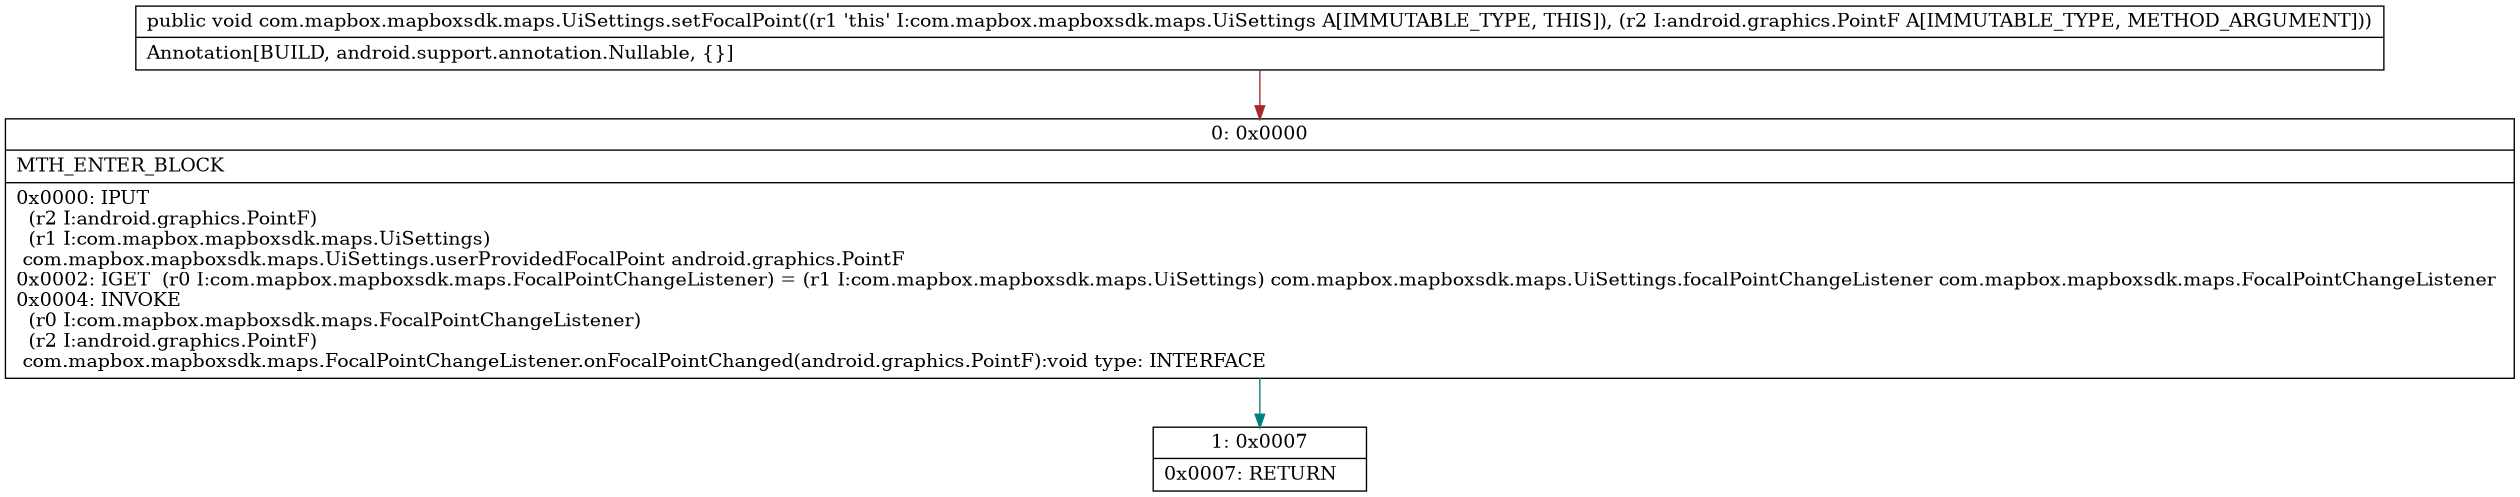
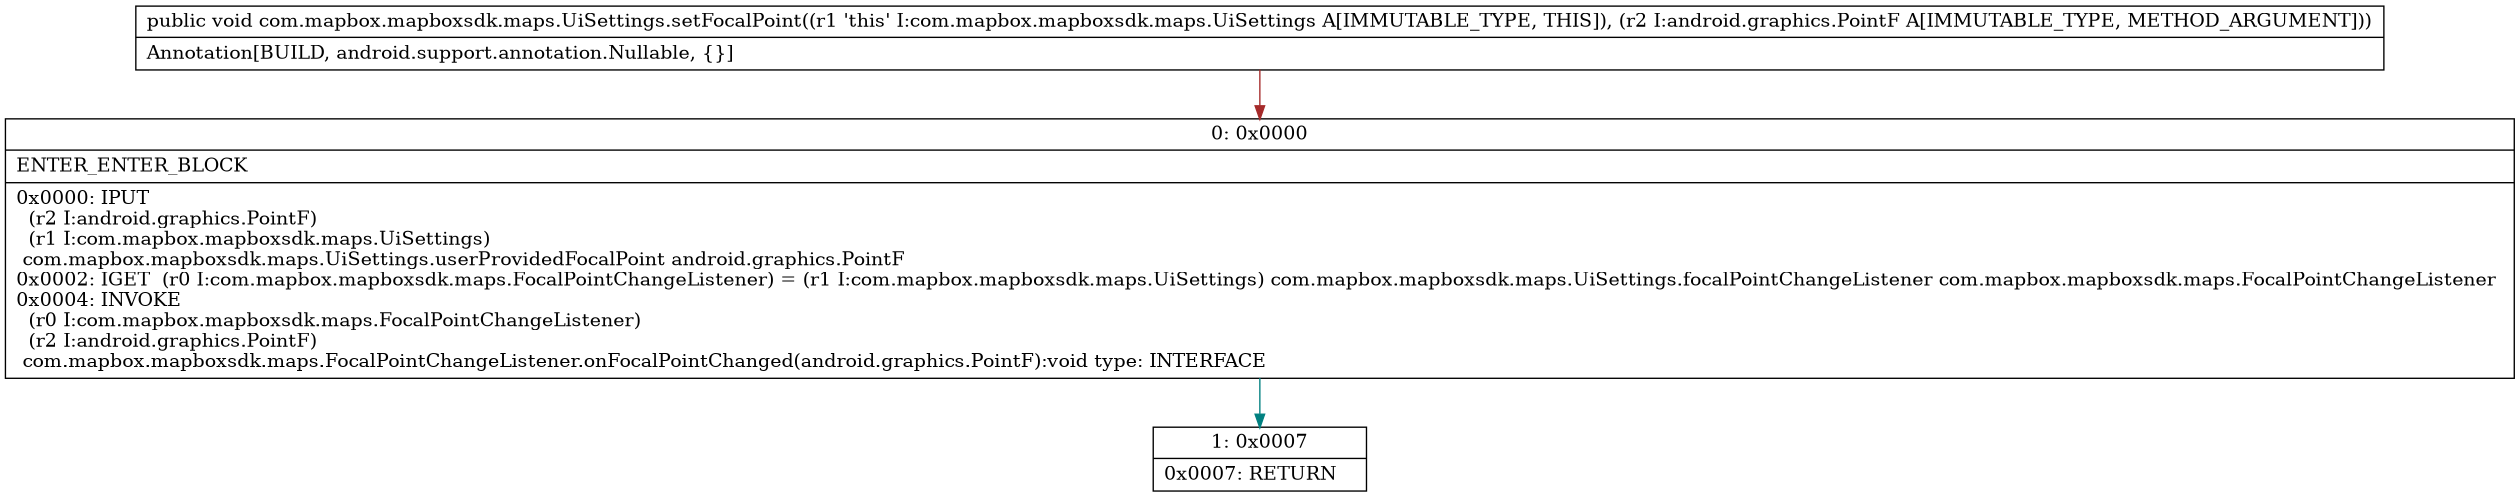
(121, 166) -> (132, 166)
